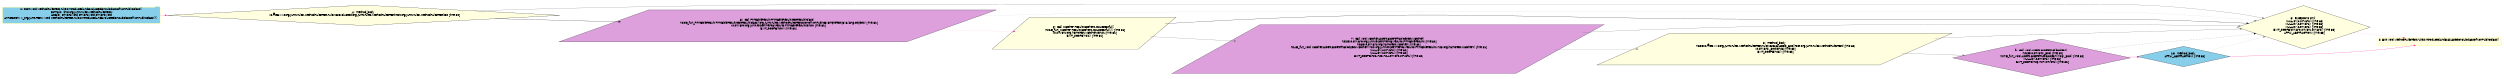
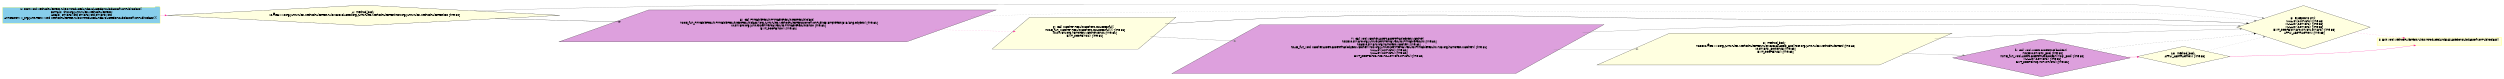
(2183, 57) -> (2183, 57)
